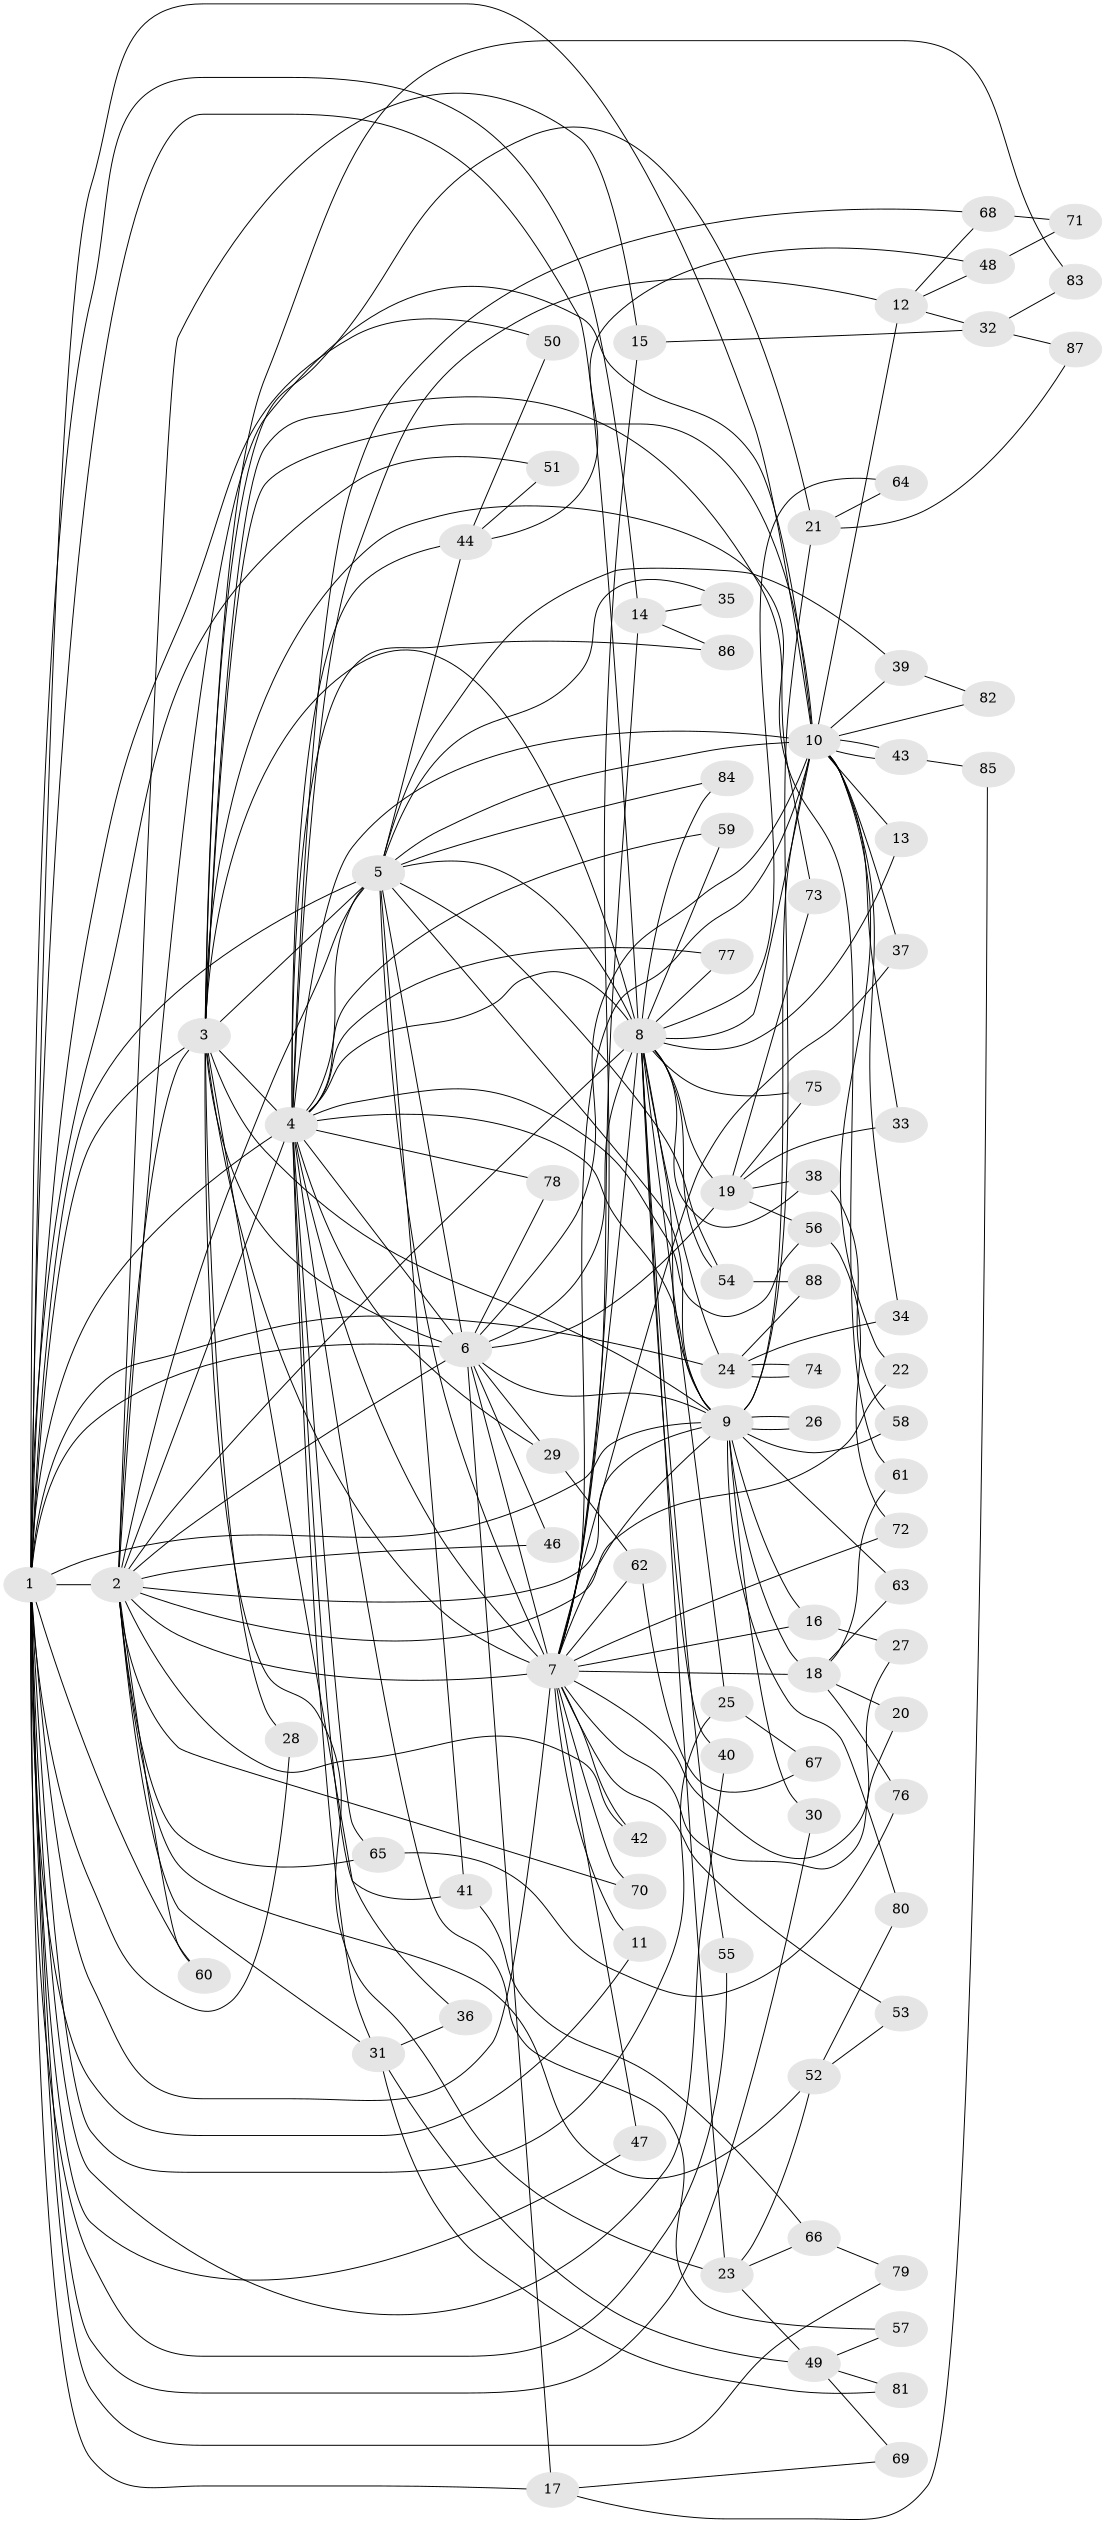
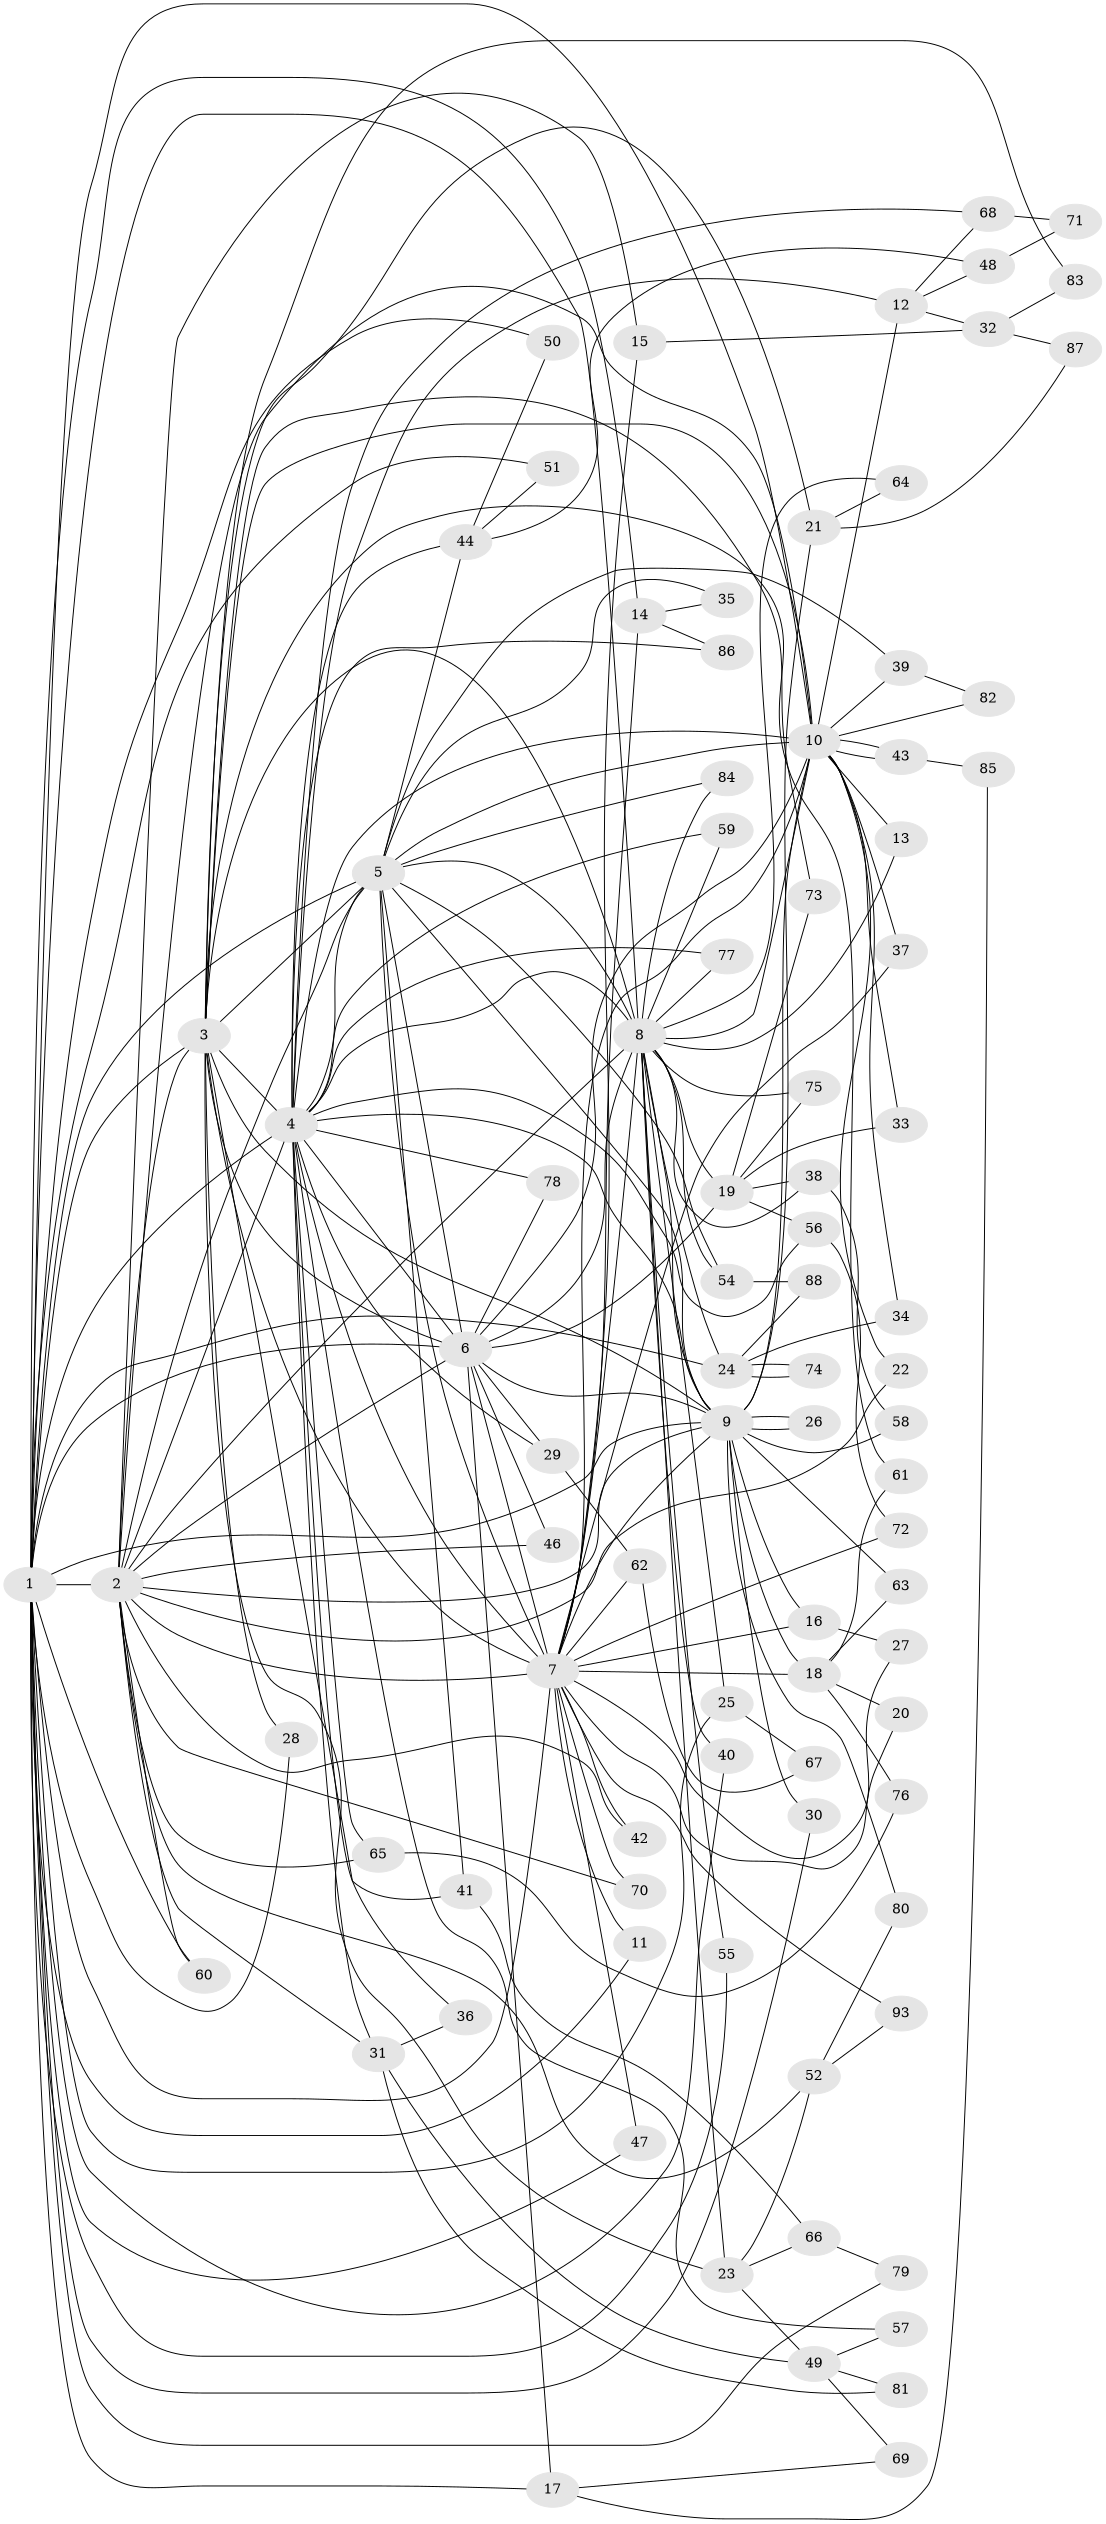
(901, 2014) -> (901, 2014)
